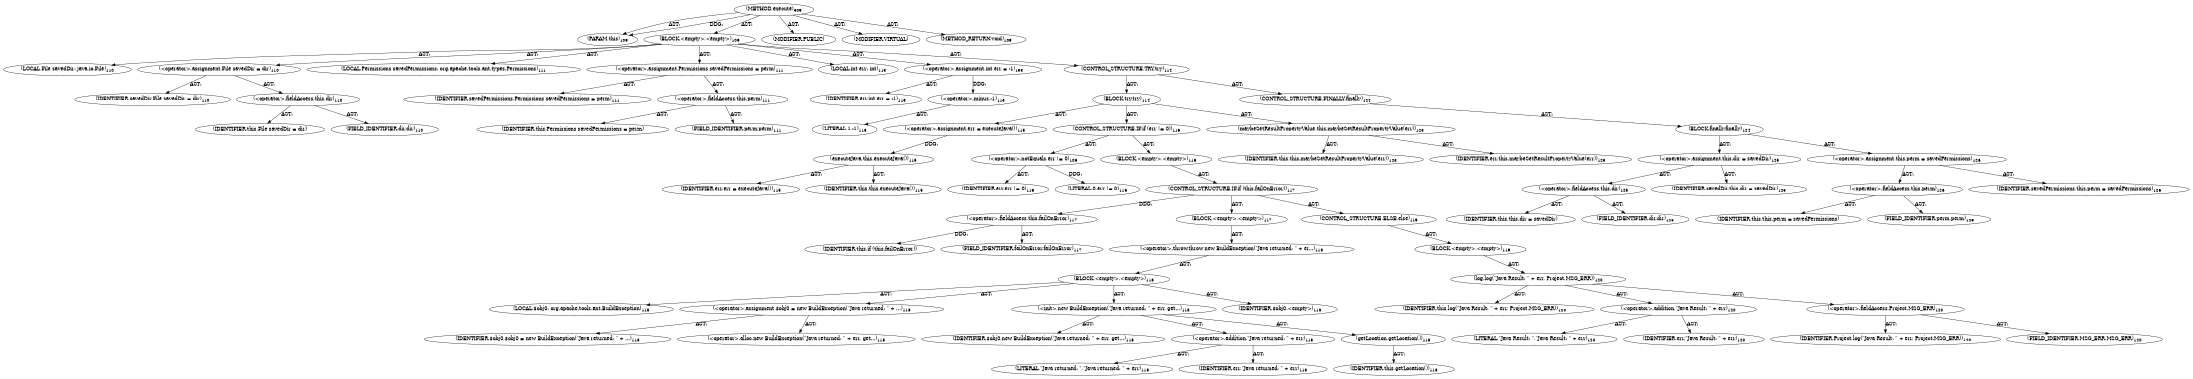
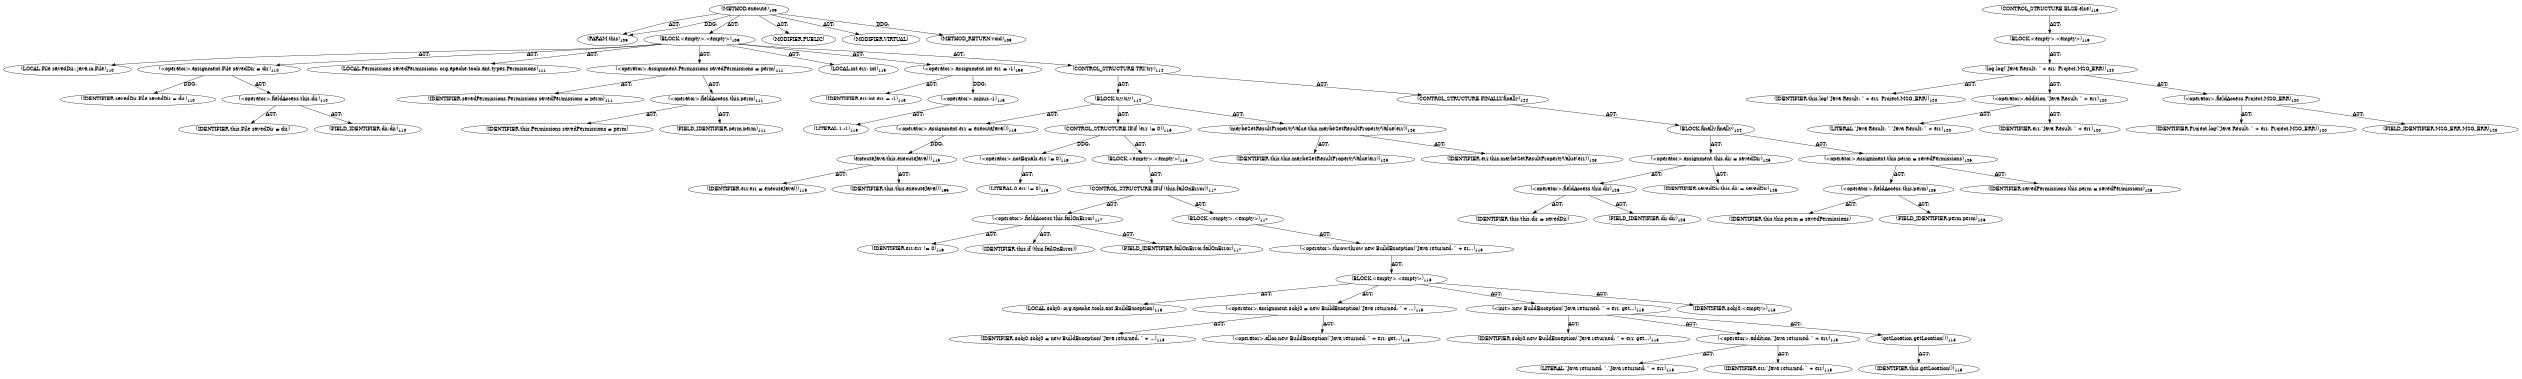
(798, 9) -> (773, 9)
(894, 25) -> (884, 25)
(197, 85) -> (191, 85)
(1092, 144) -> (1084, 144)
(1073, 159) -> (1065, 159)
(1017, 173) -> (978, 234)
(1076, 174) -> (1028, 174)
(919, 189) -> (945, 189)
(1146, 204) -> (1113, 204)
(1299, 204) -> none
(962, 234) -> (1046, 234)
